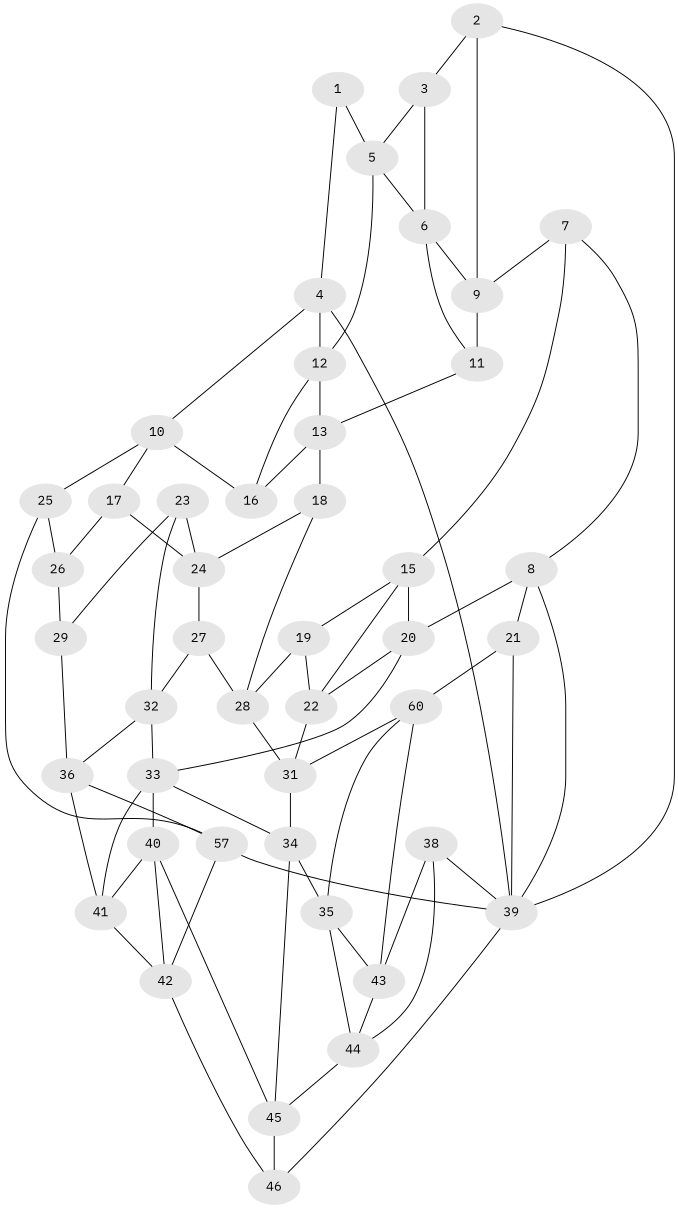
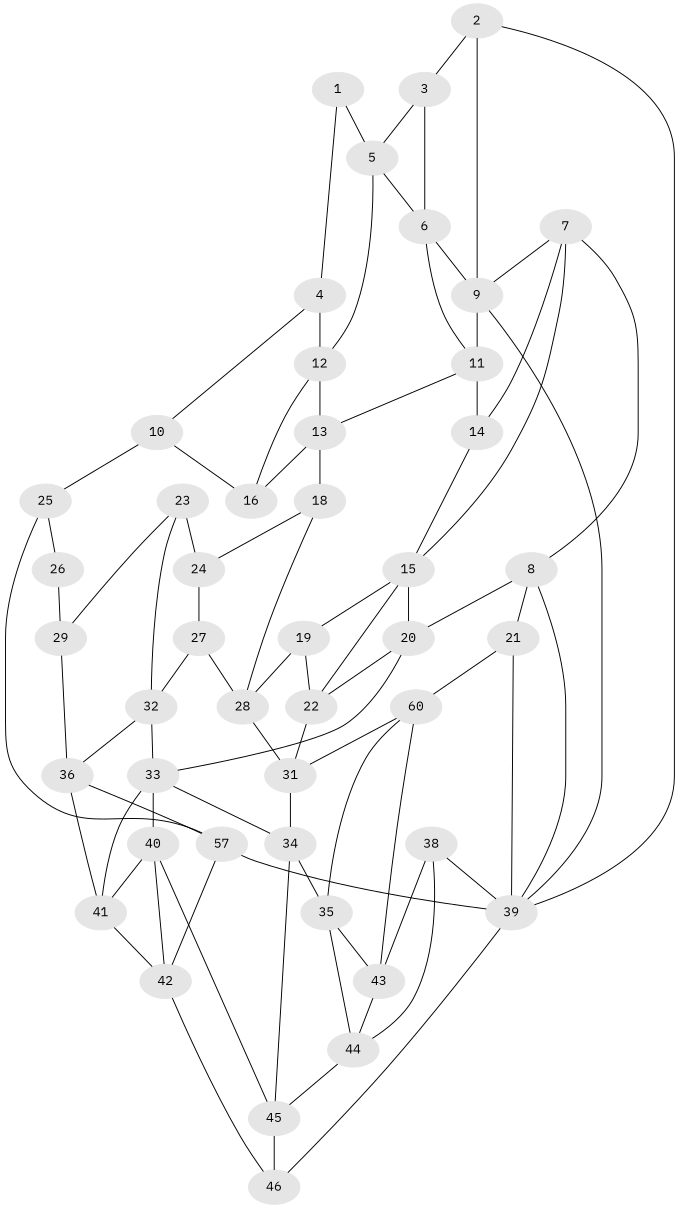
none -> (477, 433)
(114, 501) -> none
(454, 592) -> (602, 603)
